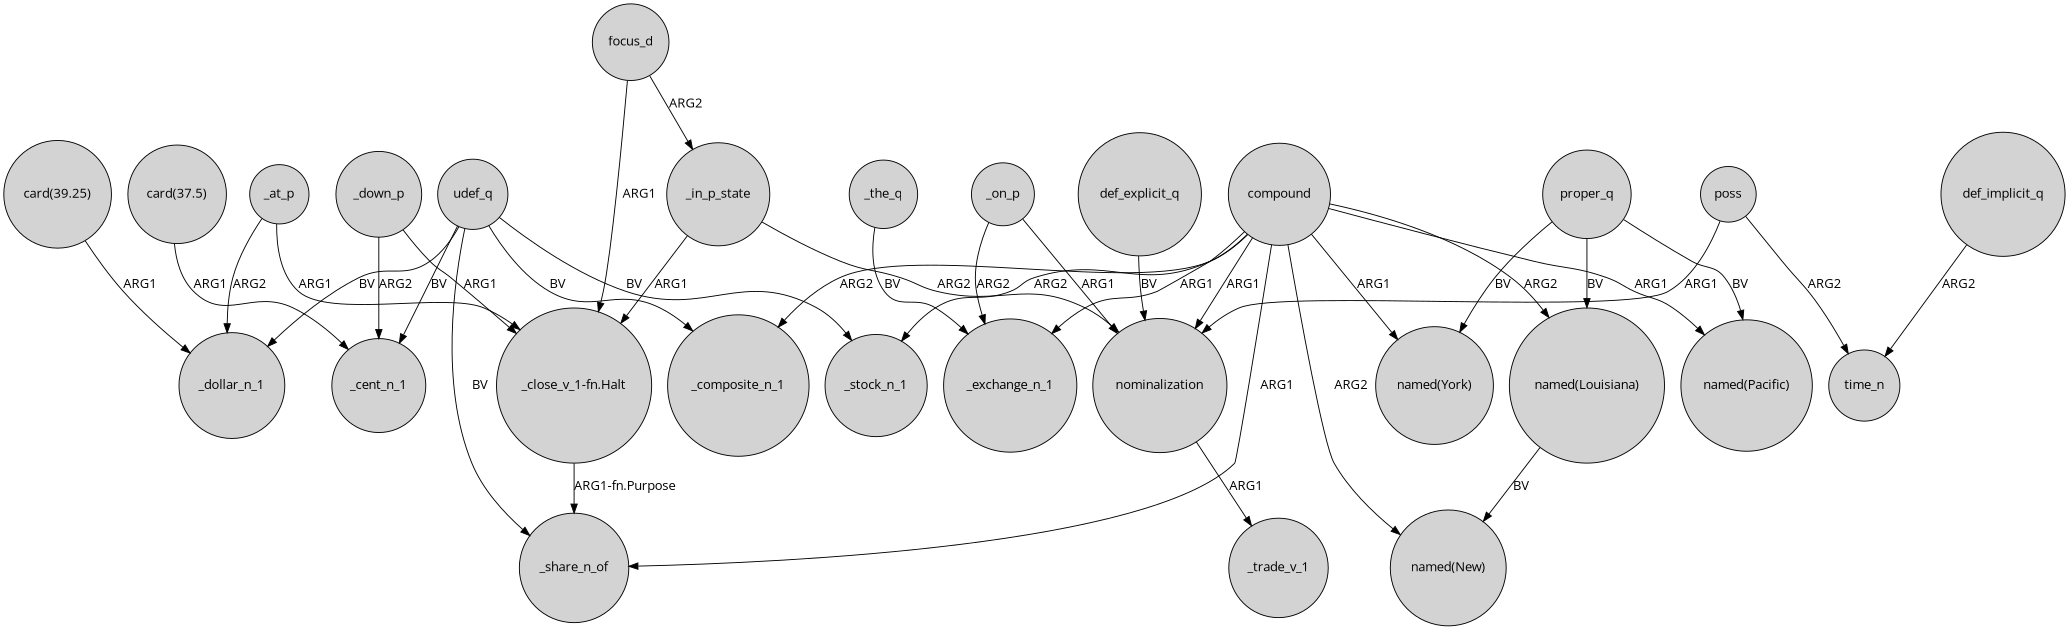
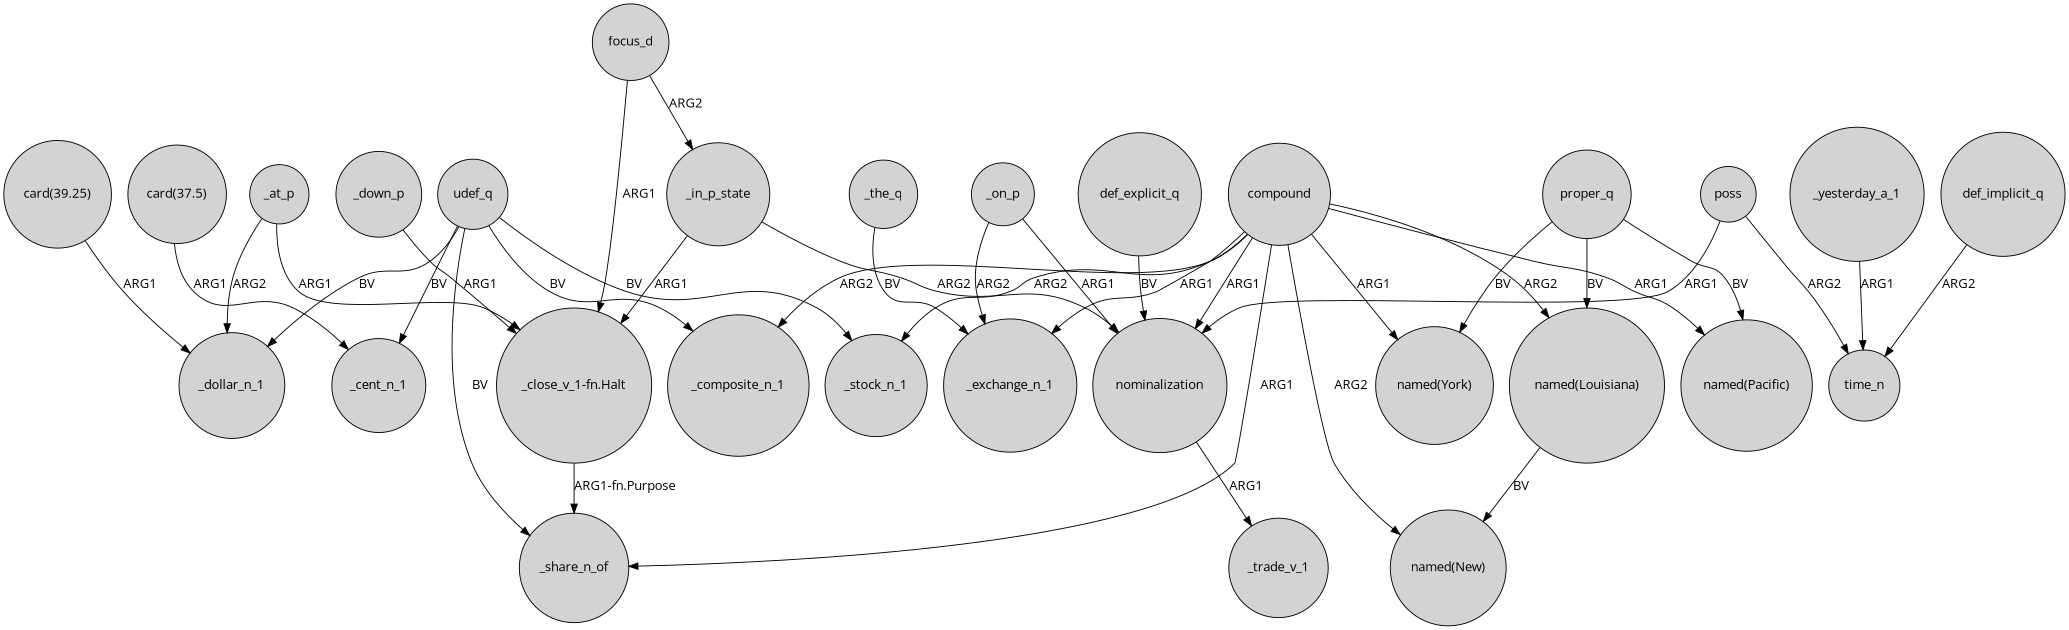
none -> (1857, 194)
(379, 283) -> none
